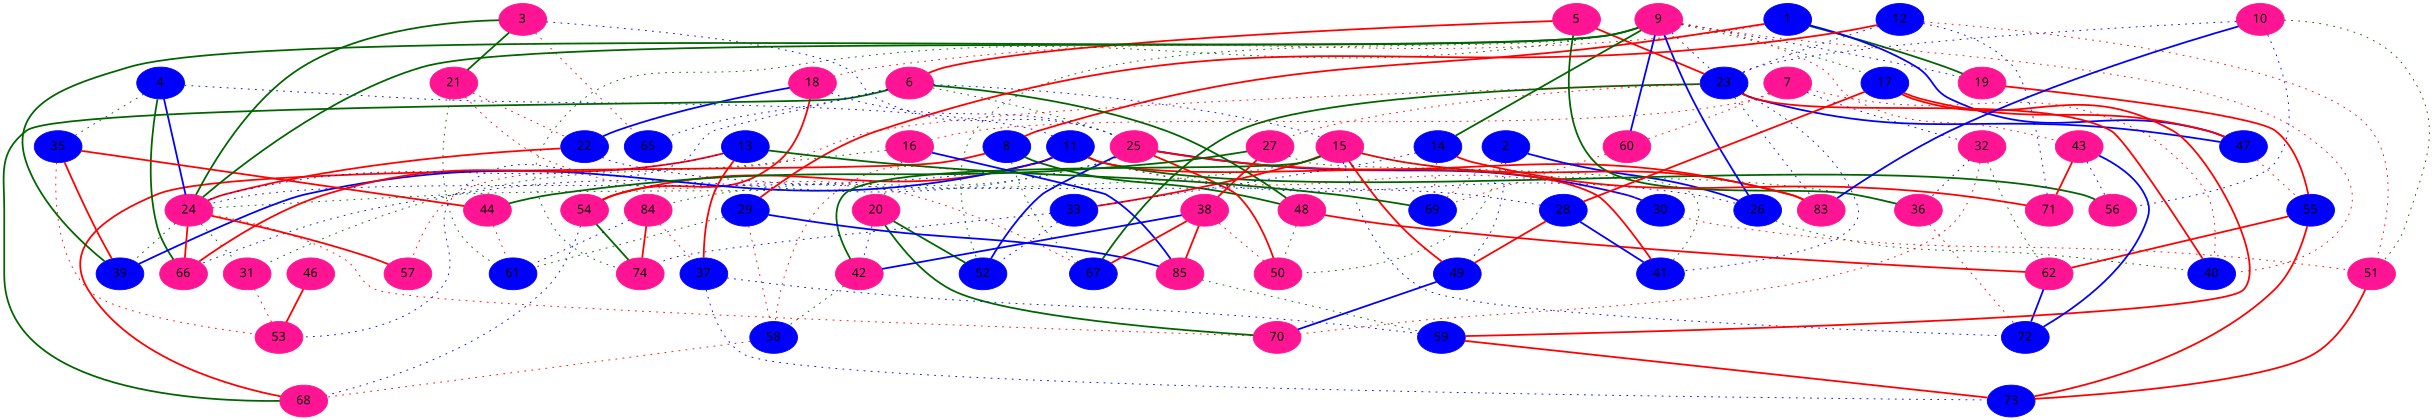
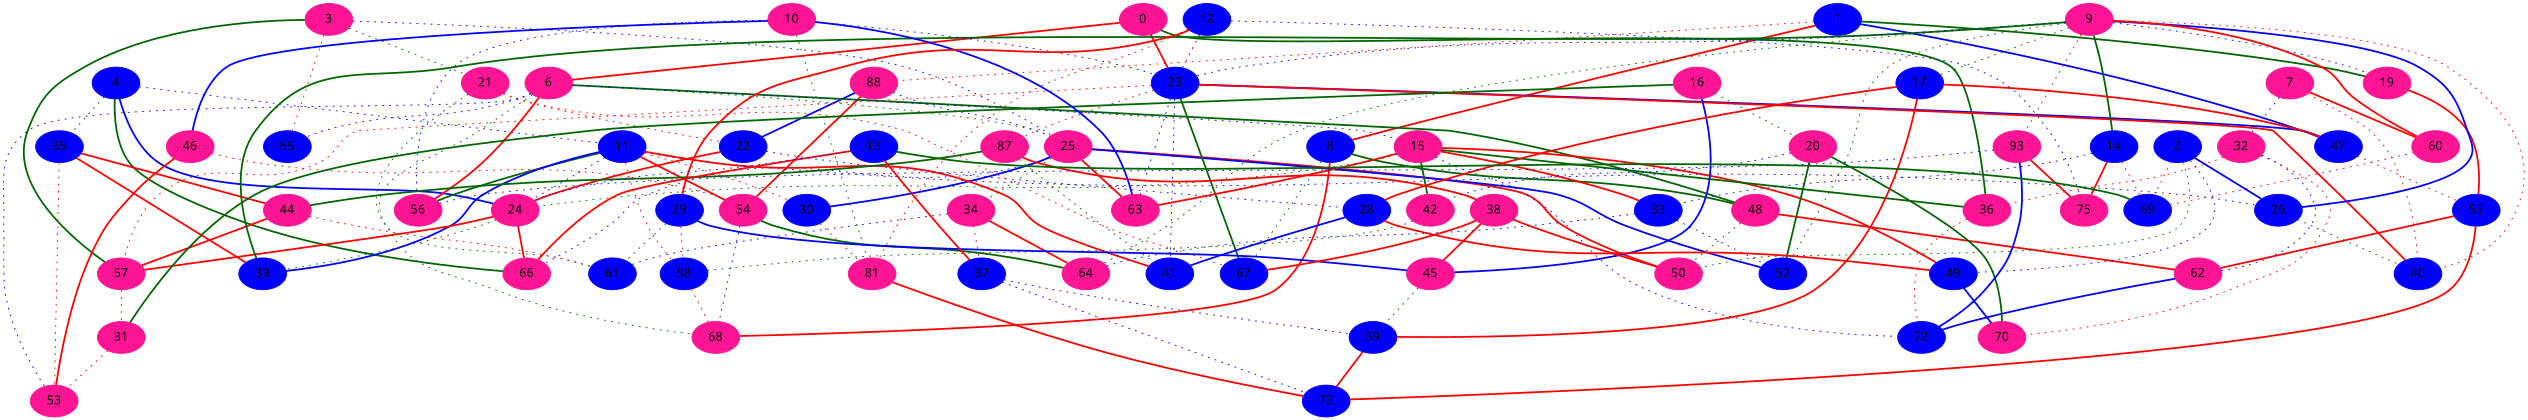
(1577, 19) -> (1143, 19)
none -> (459, 34)
(681, 49) -> none
(488, 51) -> (407, 51)
(318, 59) -> (74, 73)
(1644, 78) -> (2336, 79)
(812, 83) -> (874, 83)
(215, 113) -> (440, 272)
(1709, 117) -> (2363, 115)
(1393, 122) -> none
(1270, 147) -> (1005, 147)
(2079, 147) -> (2017, 147)
none -> (492, 153)
none -> (457, 171)
(1956, 173) -> (2117, 183)
(569, 176) -> (870, 115)
(1629, 178) -> (1820, 191)
(648, 210) -> (971, 210)
(1821, 210) -> (1135, 210)
(2049, 210) -> (2084, 210)
(2010, 212) -> (2306, 232)
(1062, 237) -> none
(218, 242) -> (121, 306)
(1241, 242) -> (1574, 241)
none -> (201, 243)
(640, 274) -> (1086, 274)
(1180, 274) -> (1430, 274)
(2372, 274) -> (872, 274)
(722, 315) -> none
